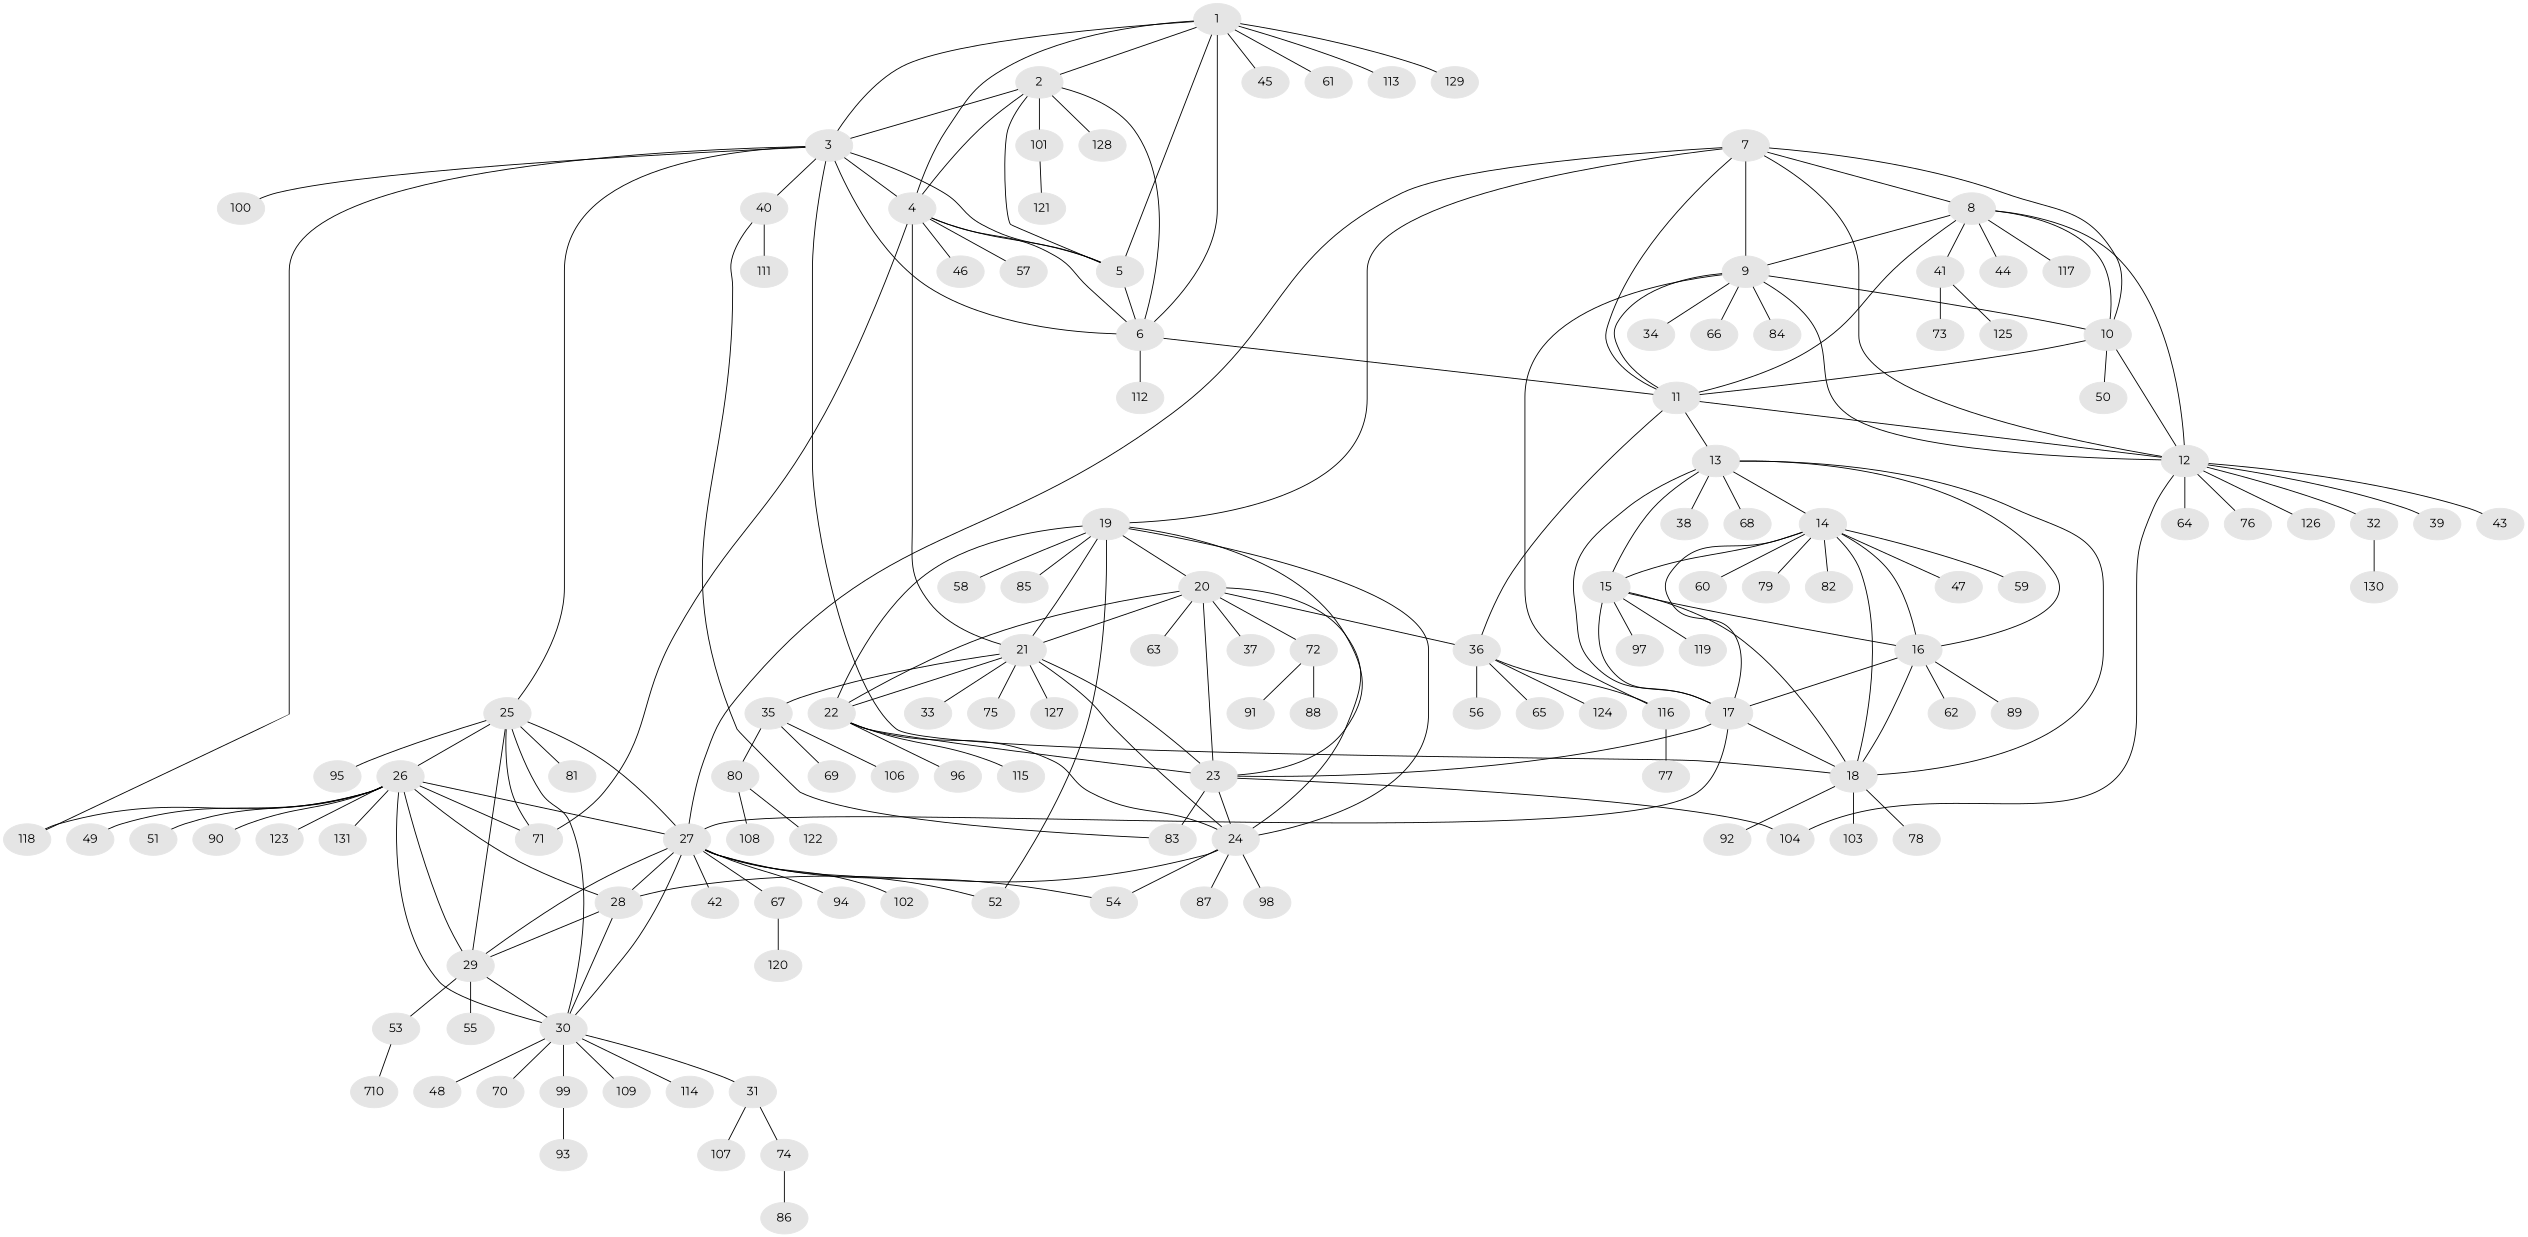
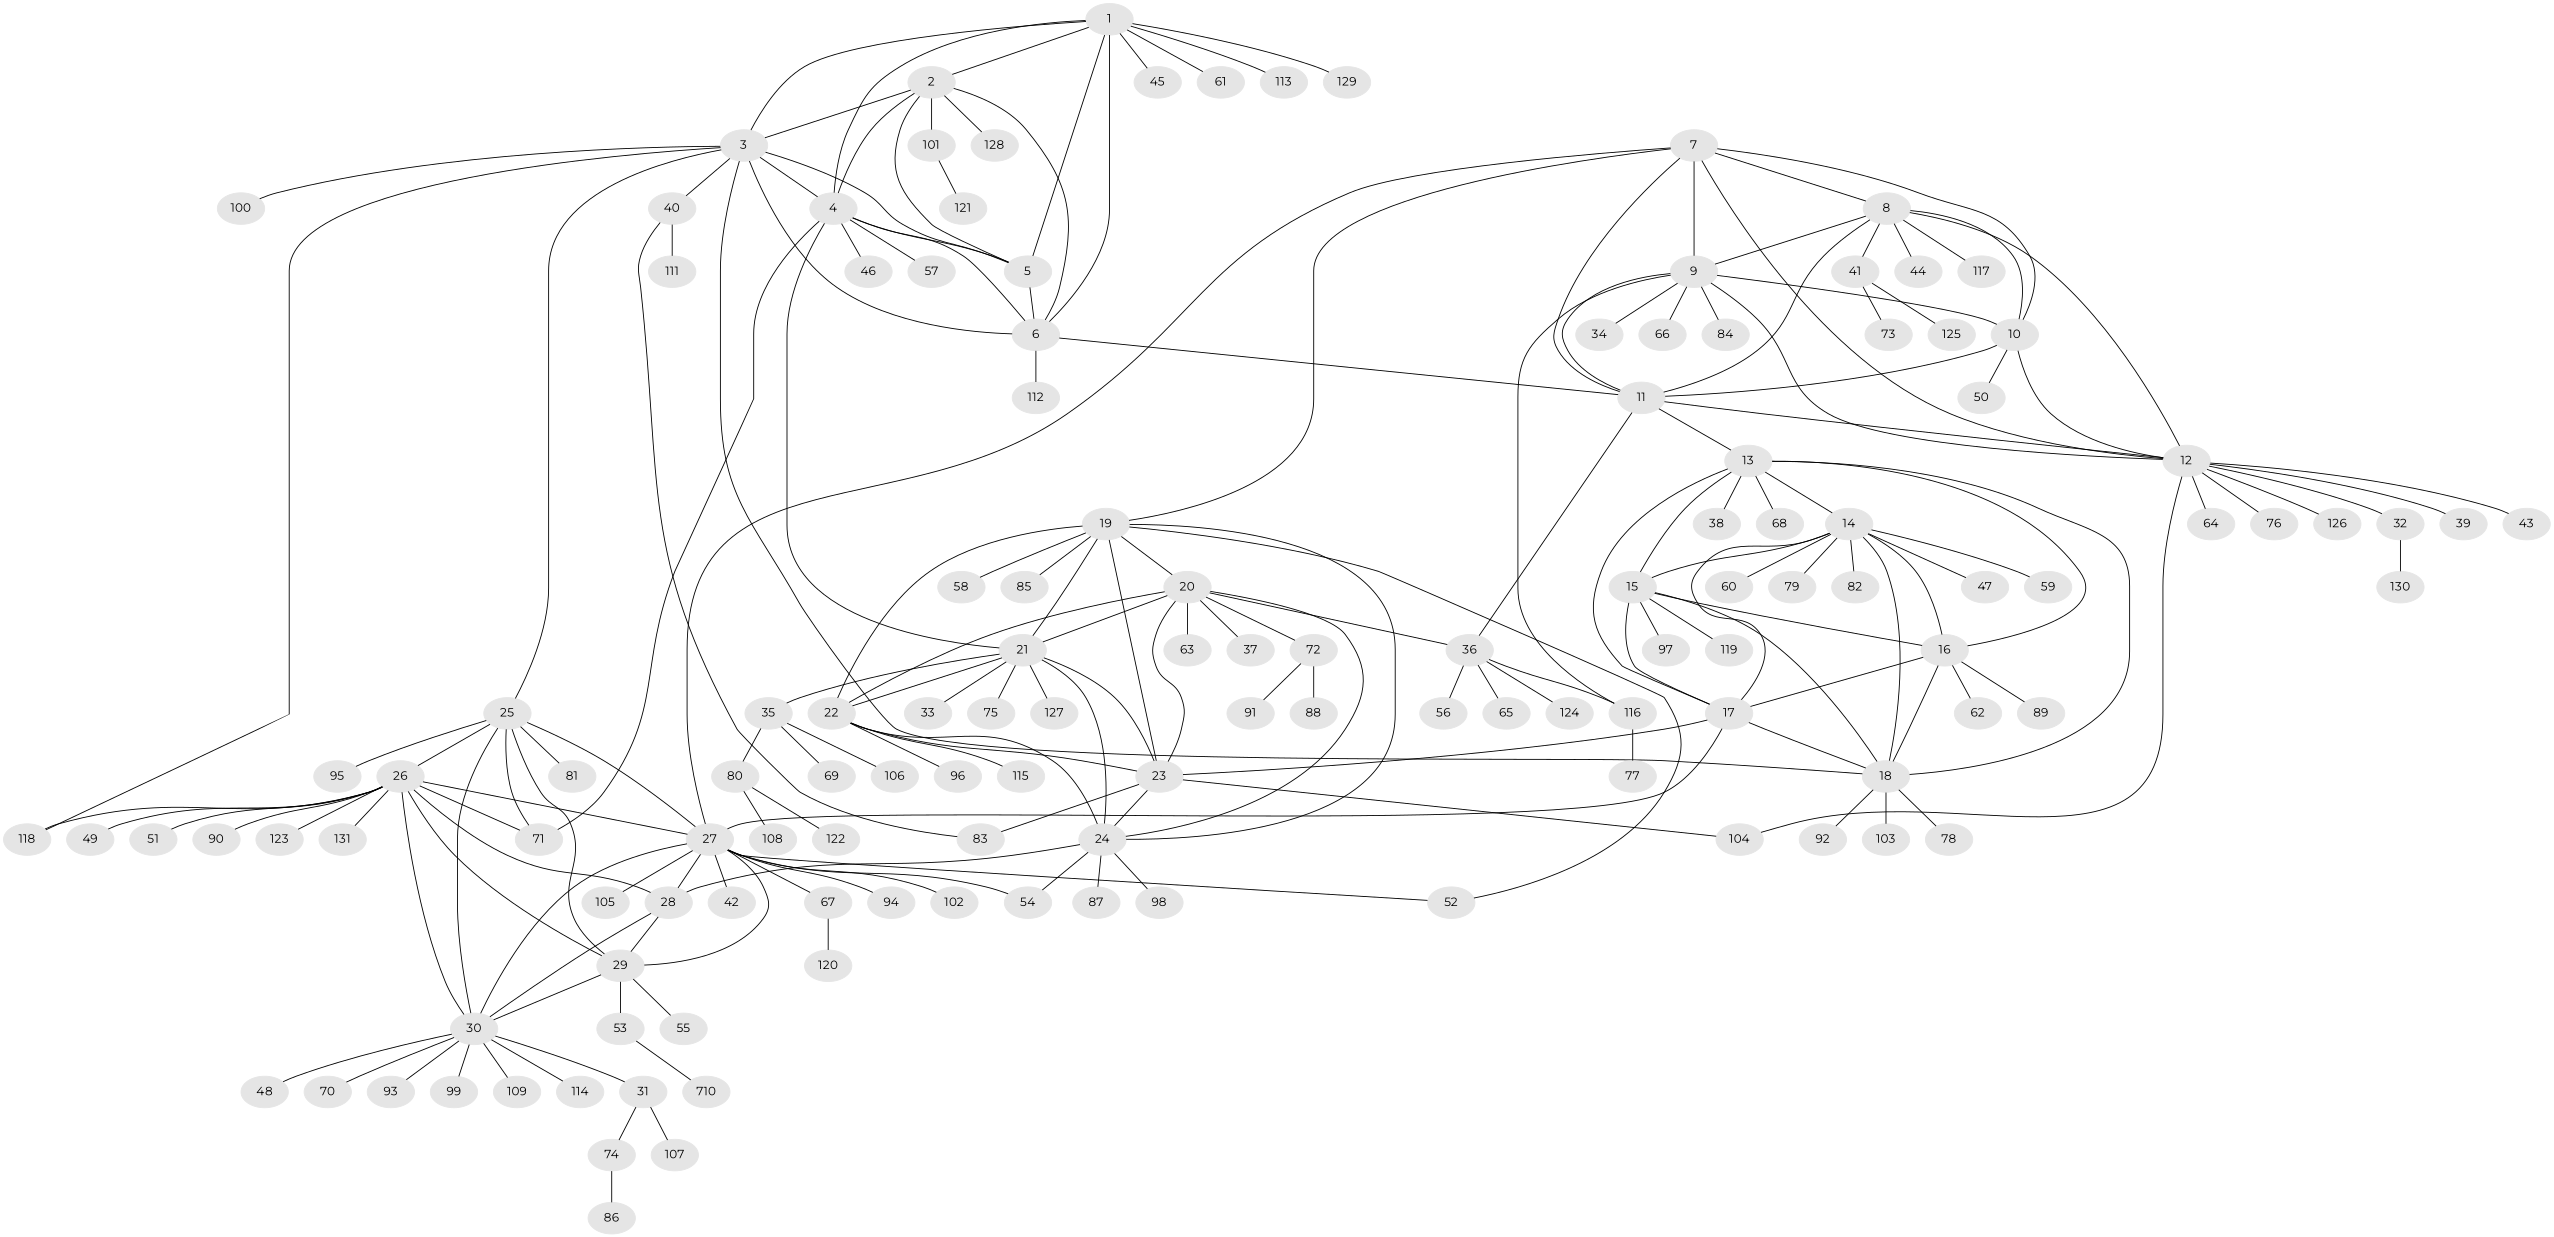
none -> (606, 903)
(564, 1124) -> (433, 1060)
